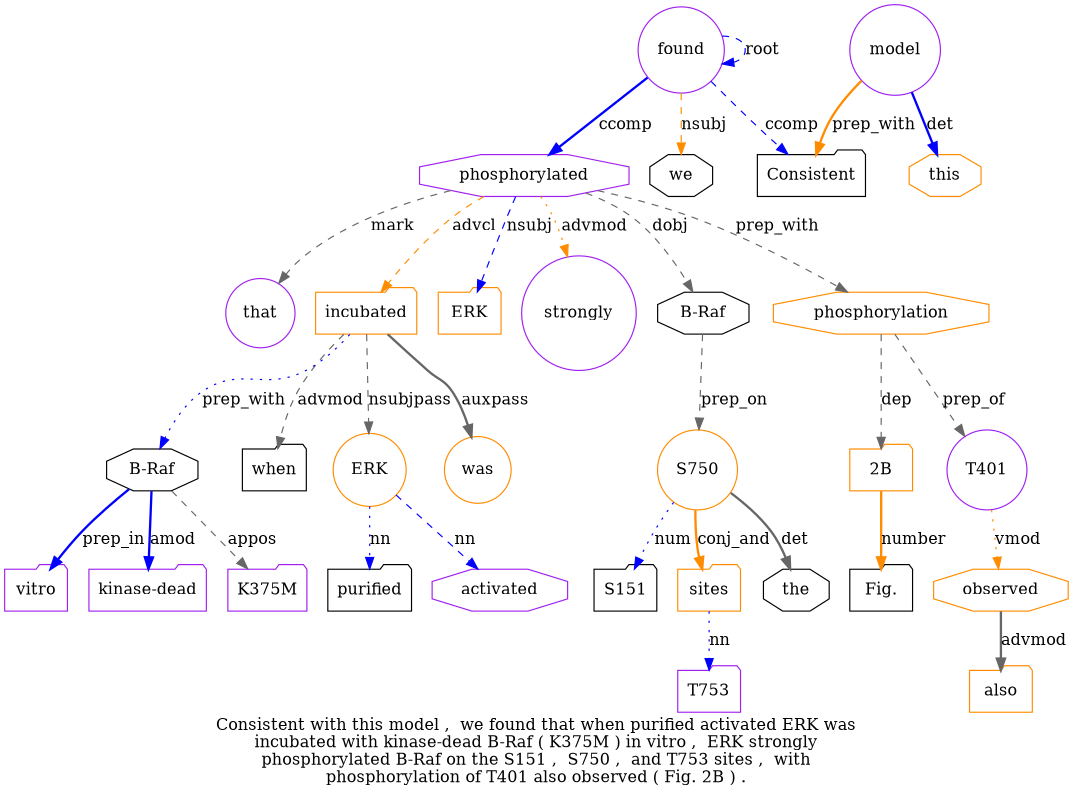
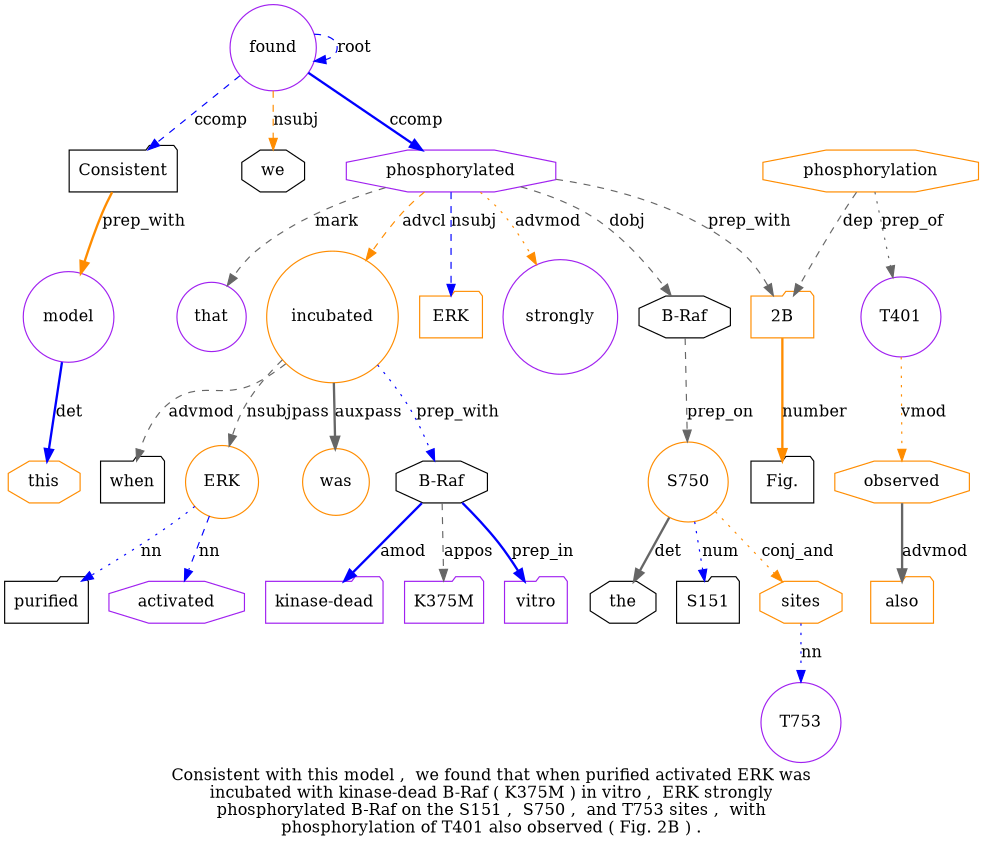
(837, 110) -> (97, 226)
(721, 229) -> (674, 211)
(366, 313) -> (332, 317)
(926, 380) -> (883, 229)
(696, 534) -> (745, 542)
(709, 590) -> (801, 602)
(709, 691) -> (801, 723)
